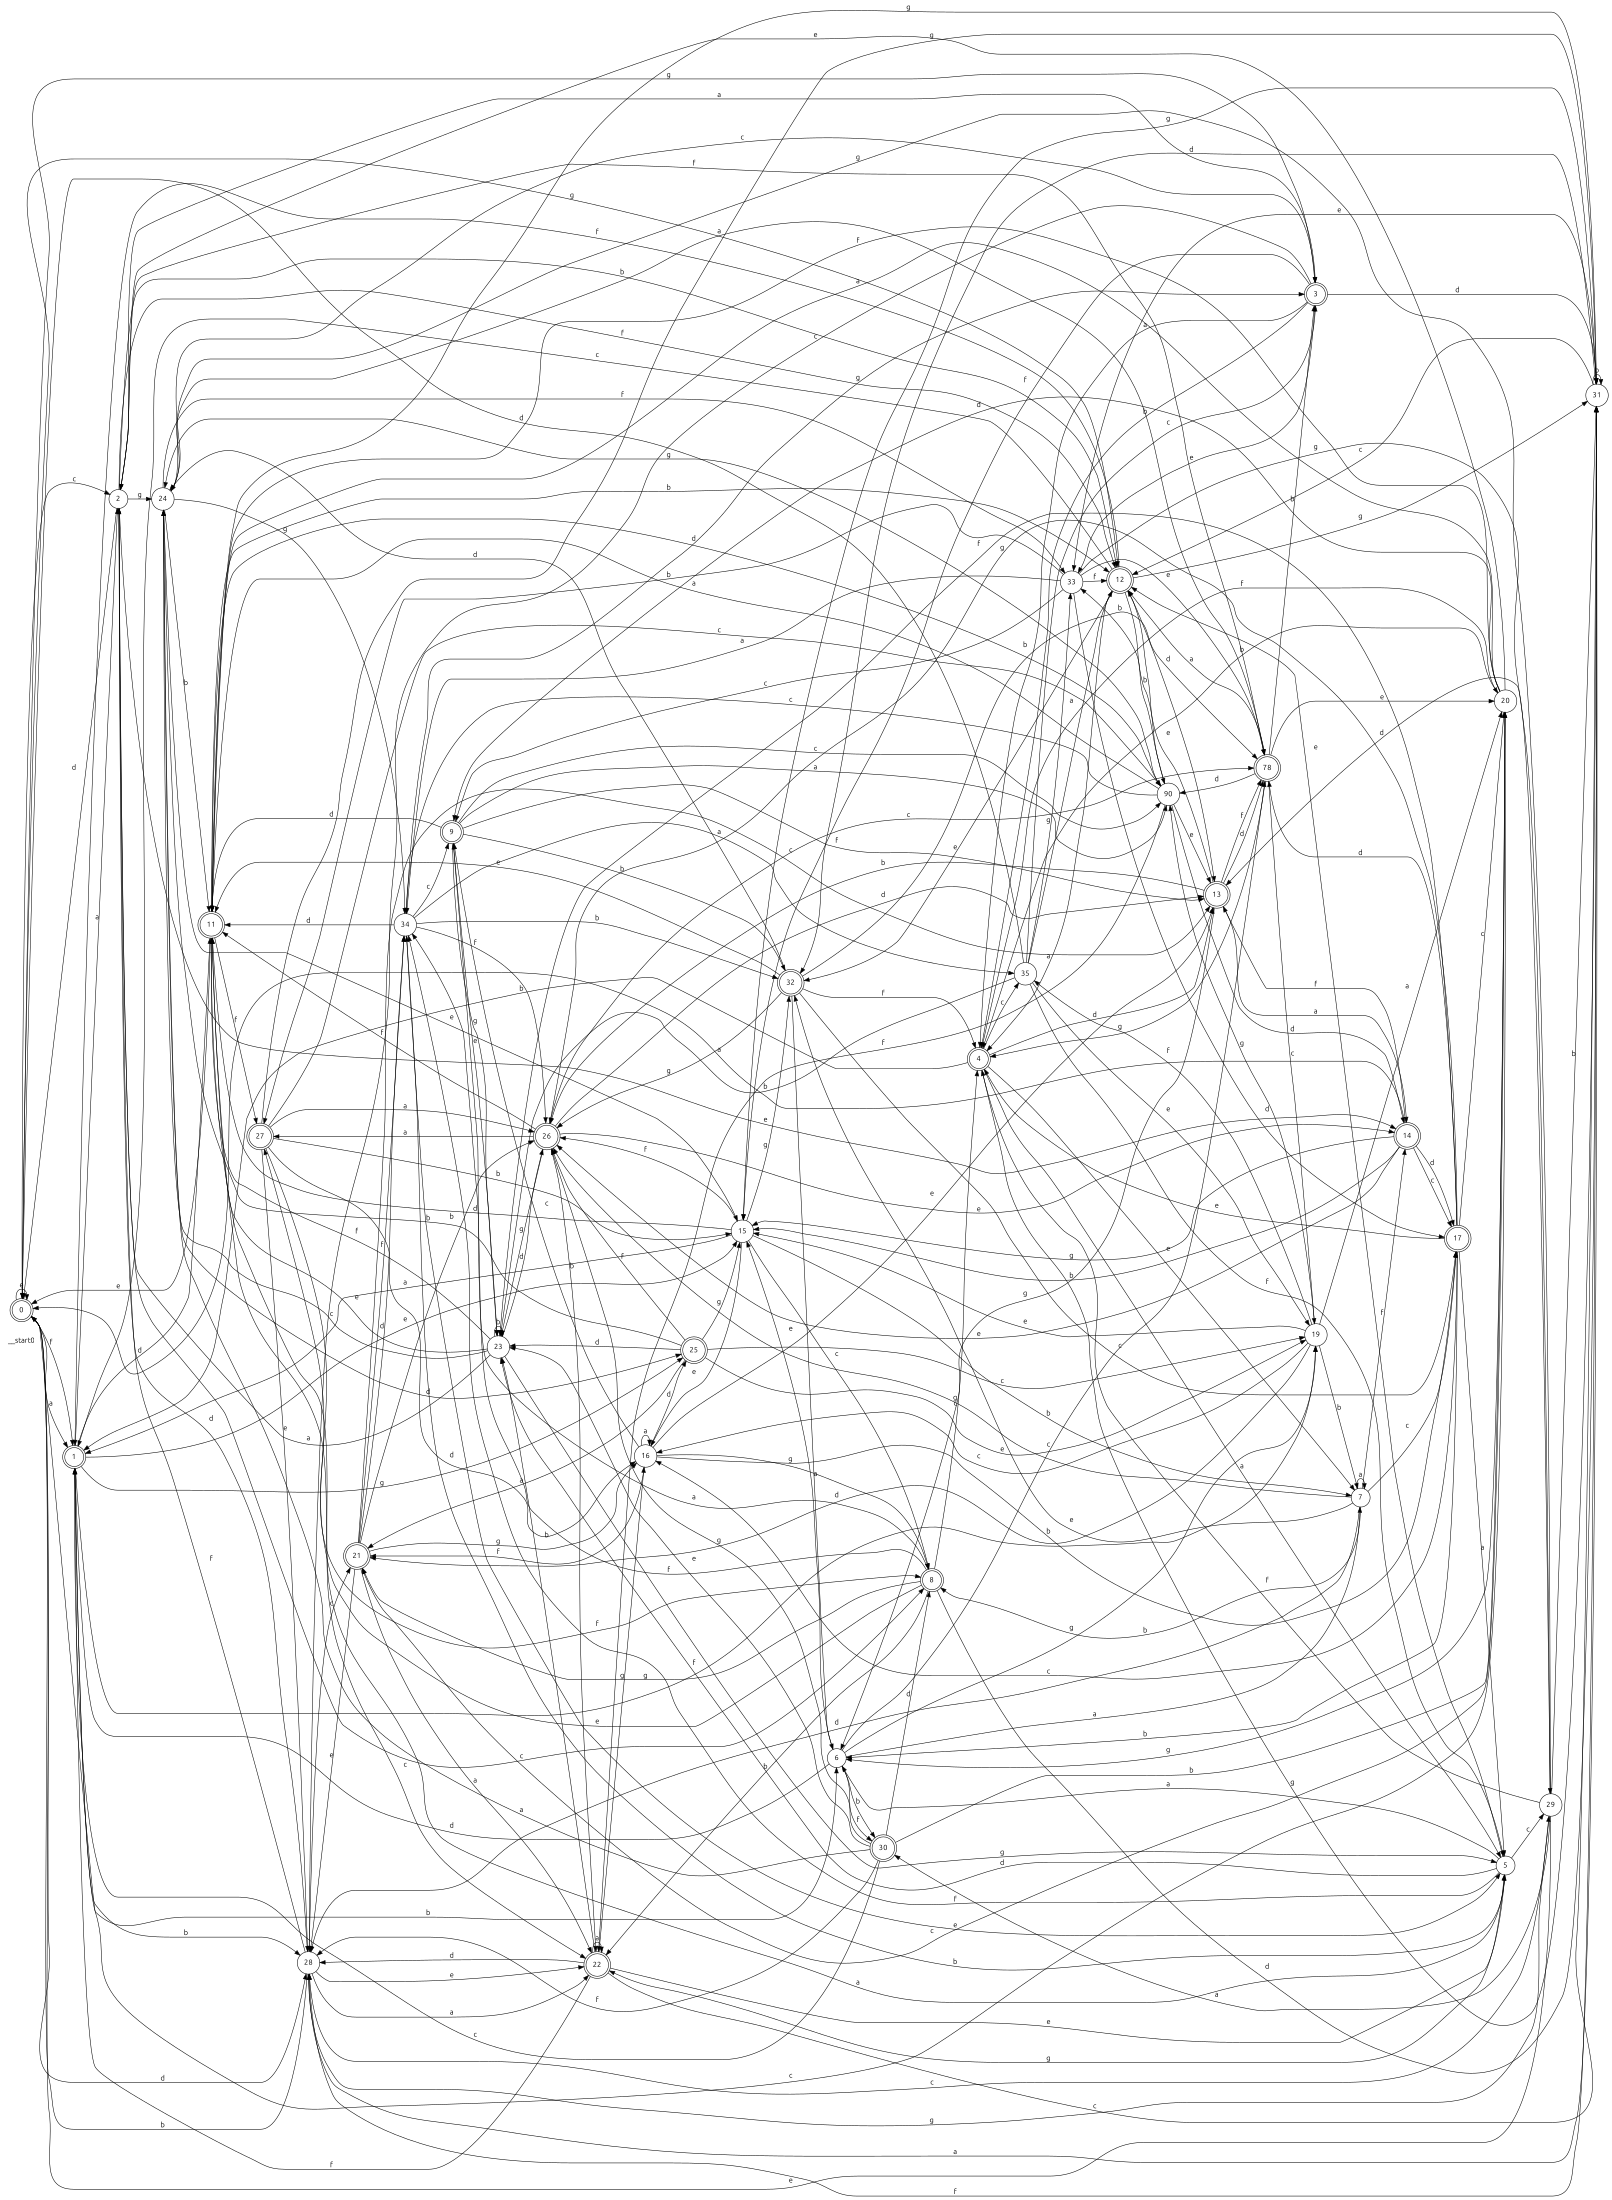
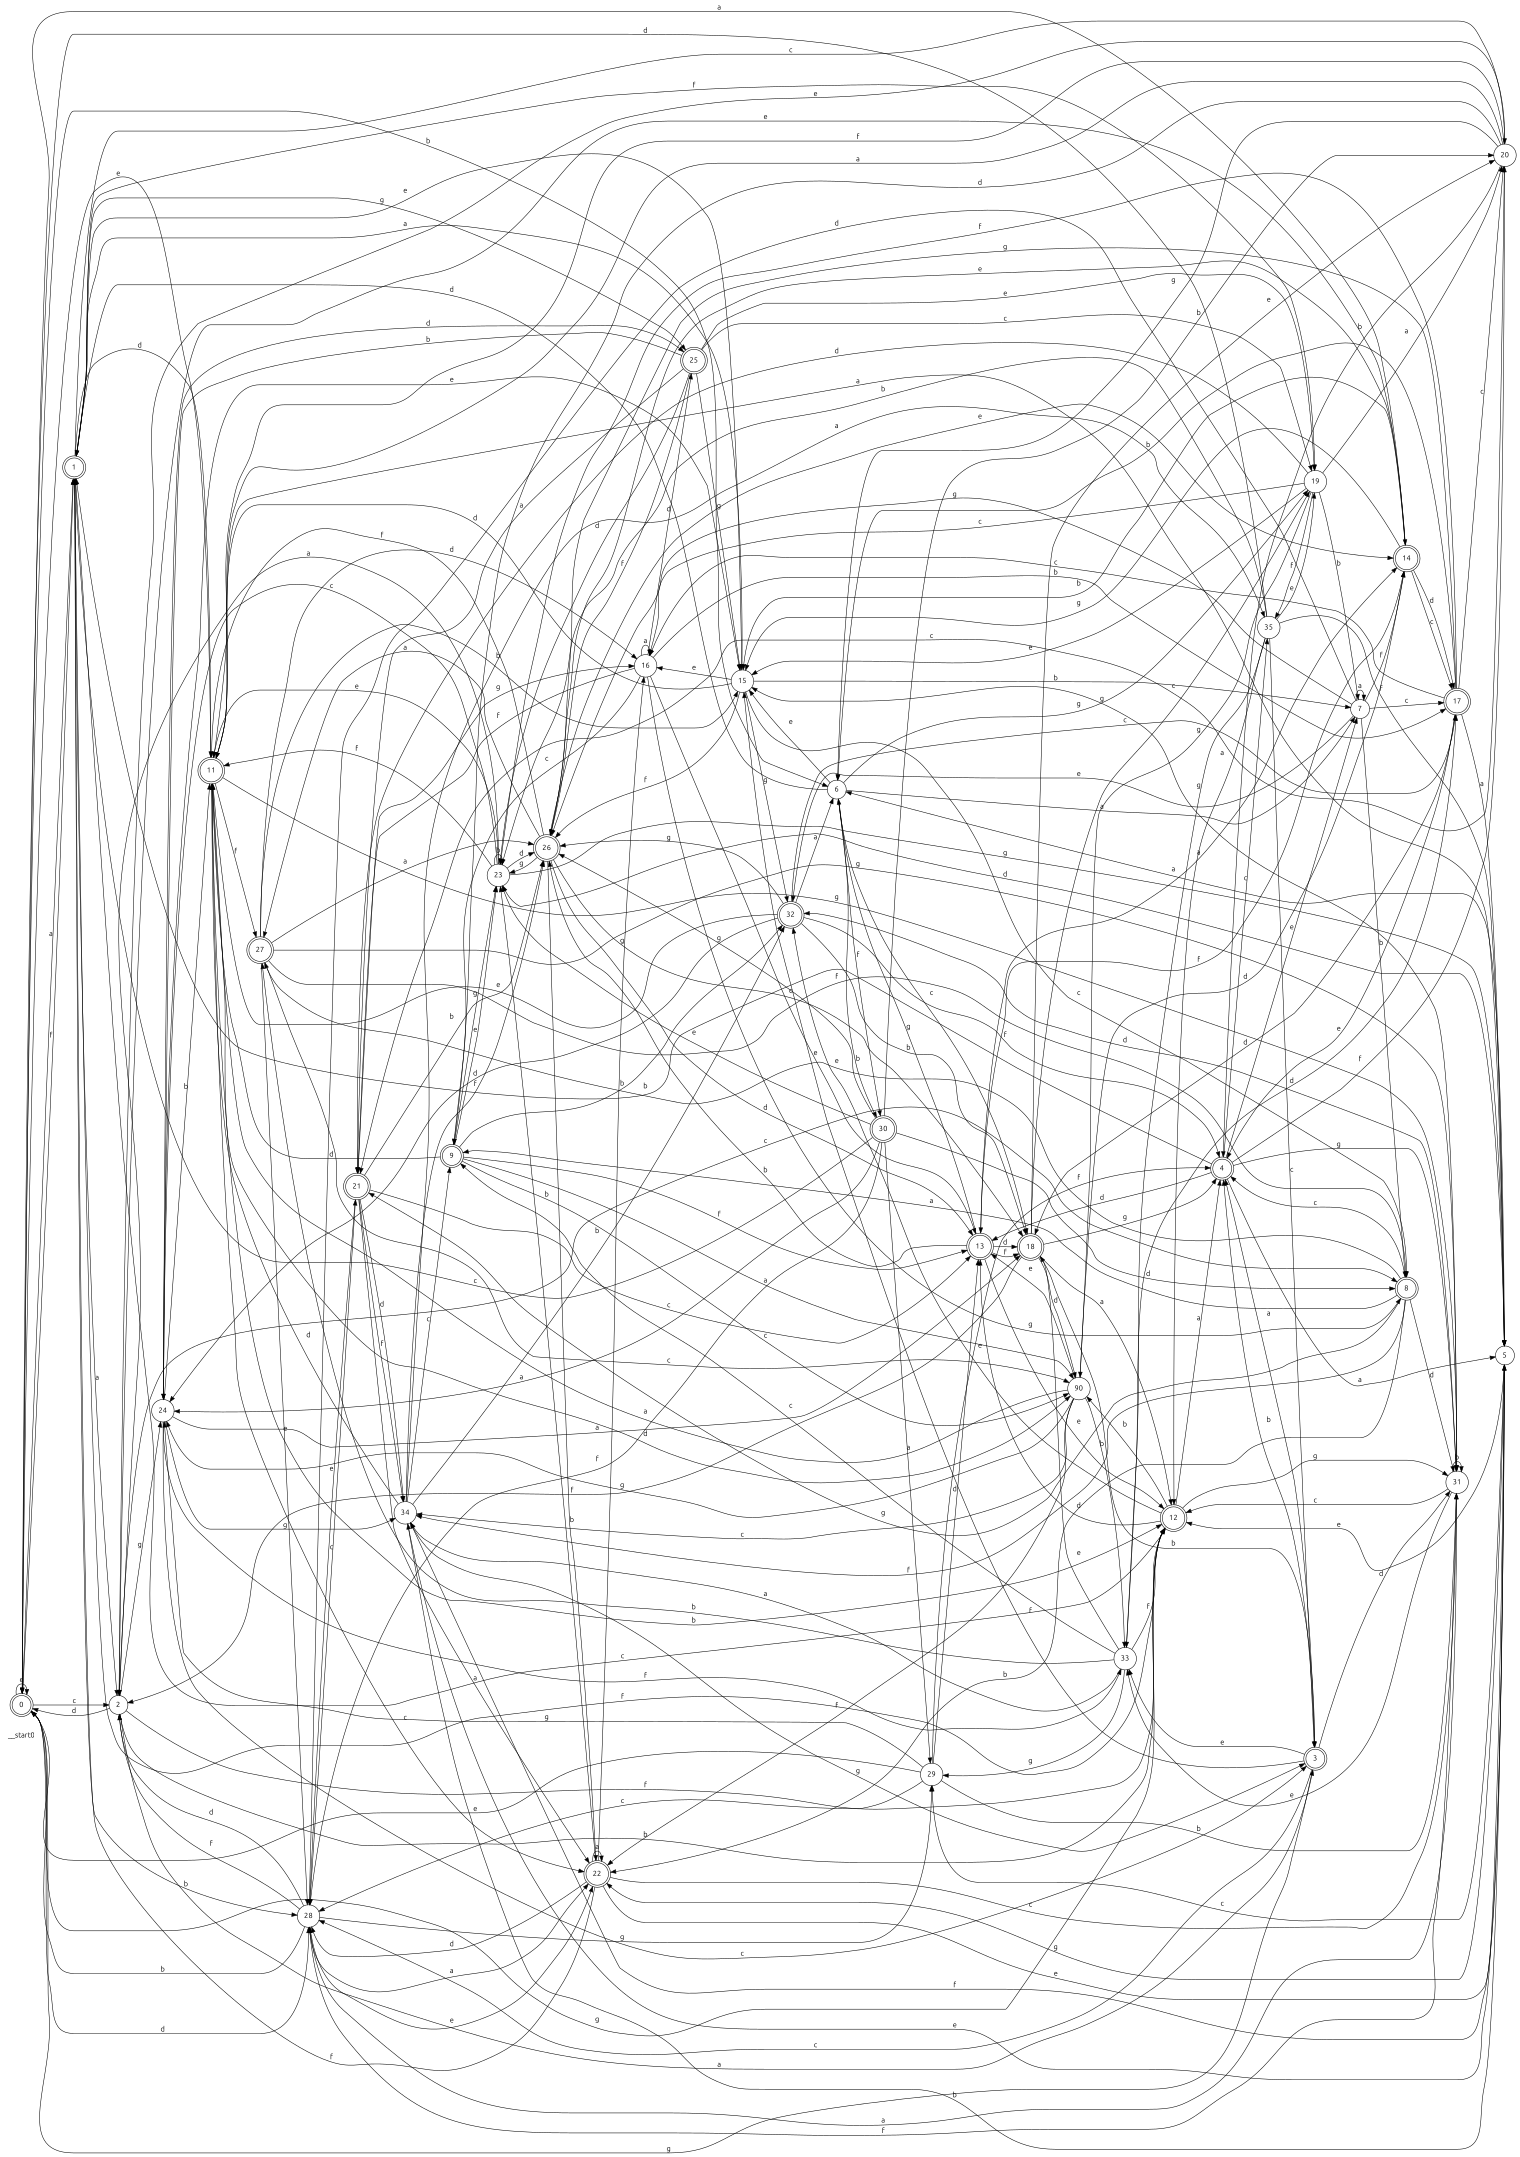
(1267, 768) -> (1031, 1247)
(1272, 2010) -> (906, 1435)
